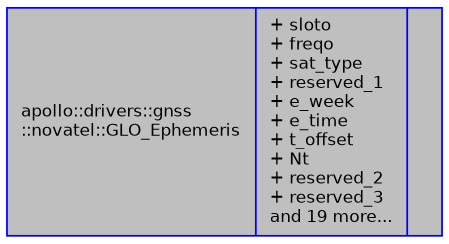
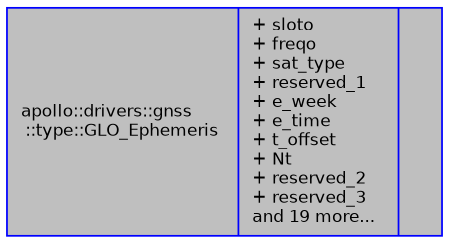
(131, 131) -> (123, 131)
